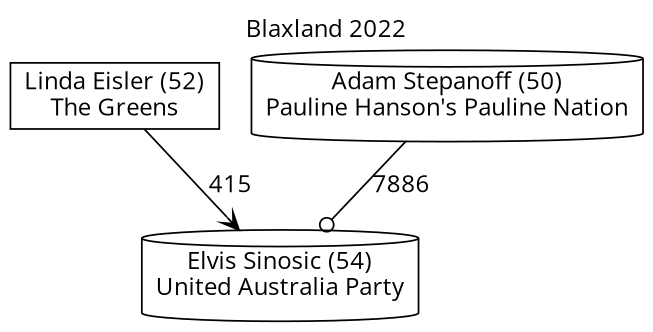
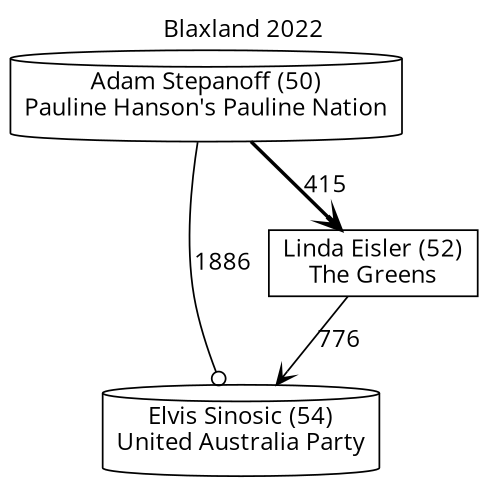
none -> (290, 180)
(231, 186) -> (339, 341)
(402, 186) -> (224, 263)
